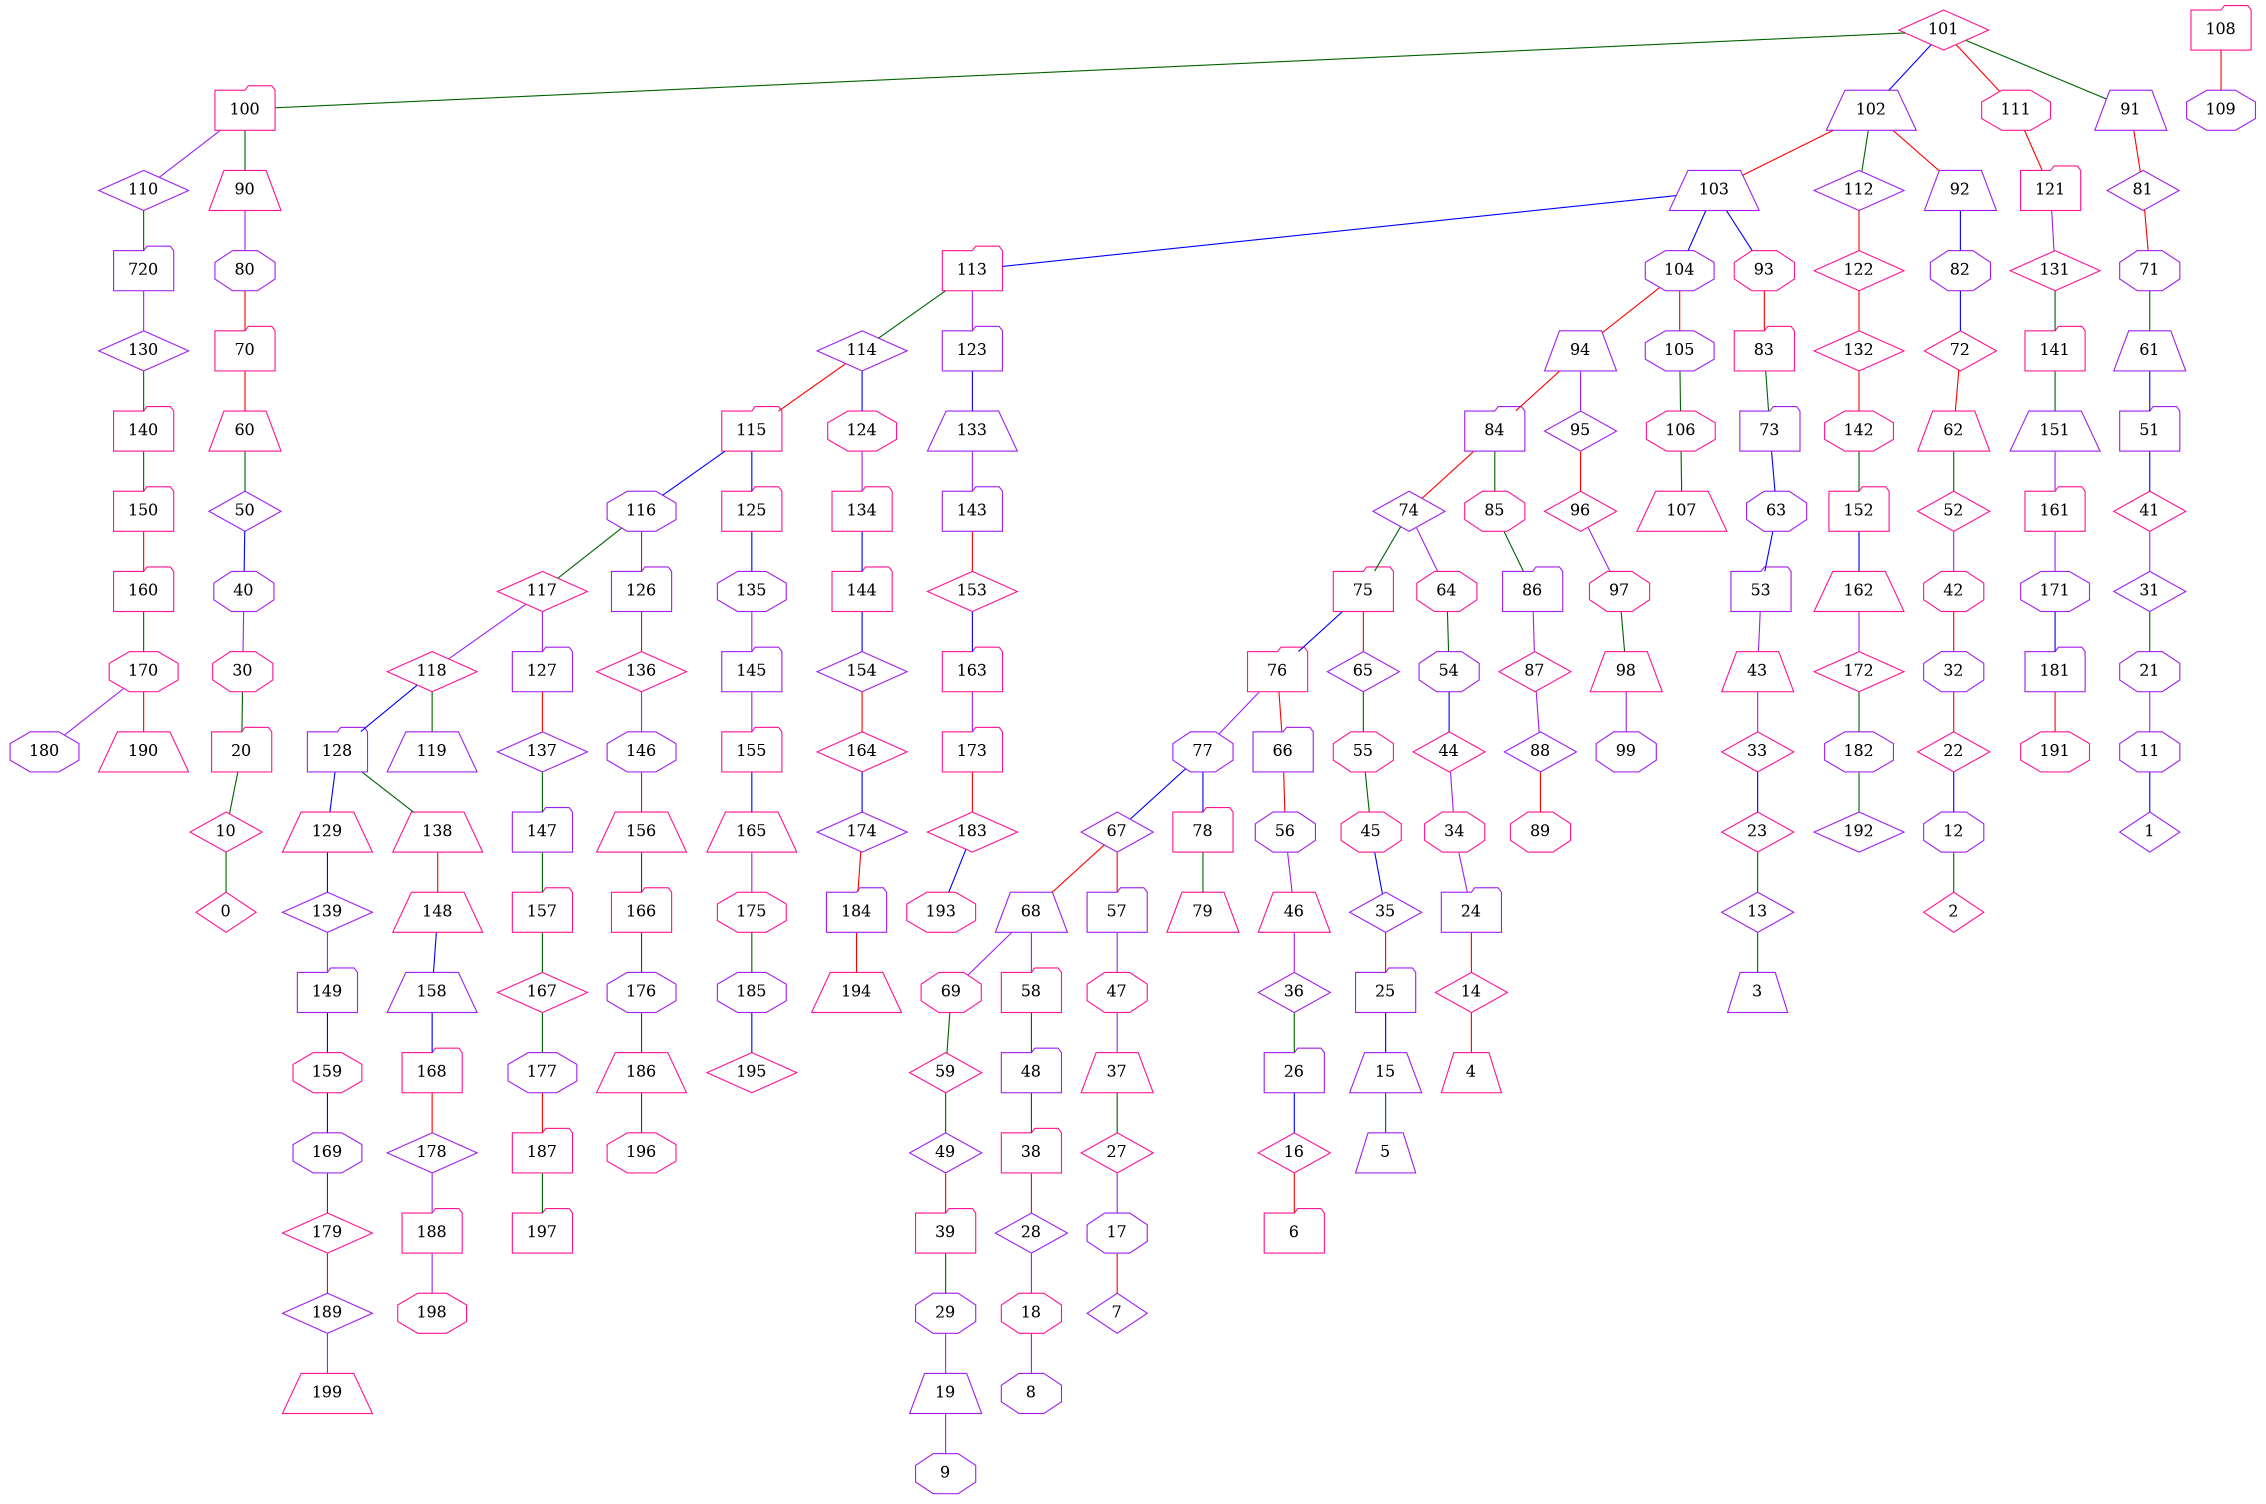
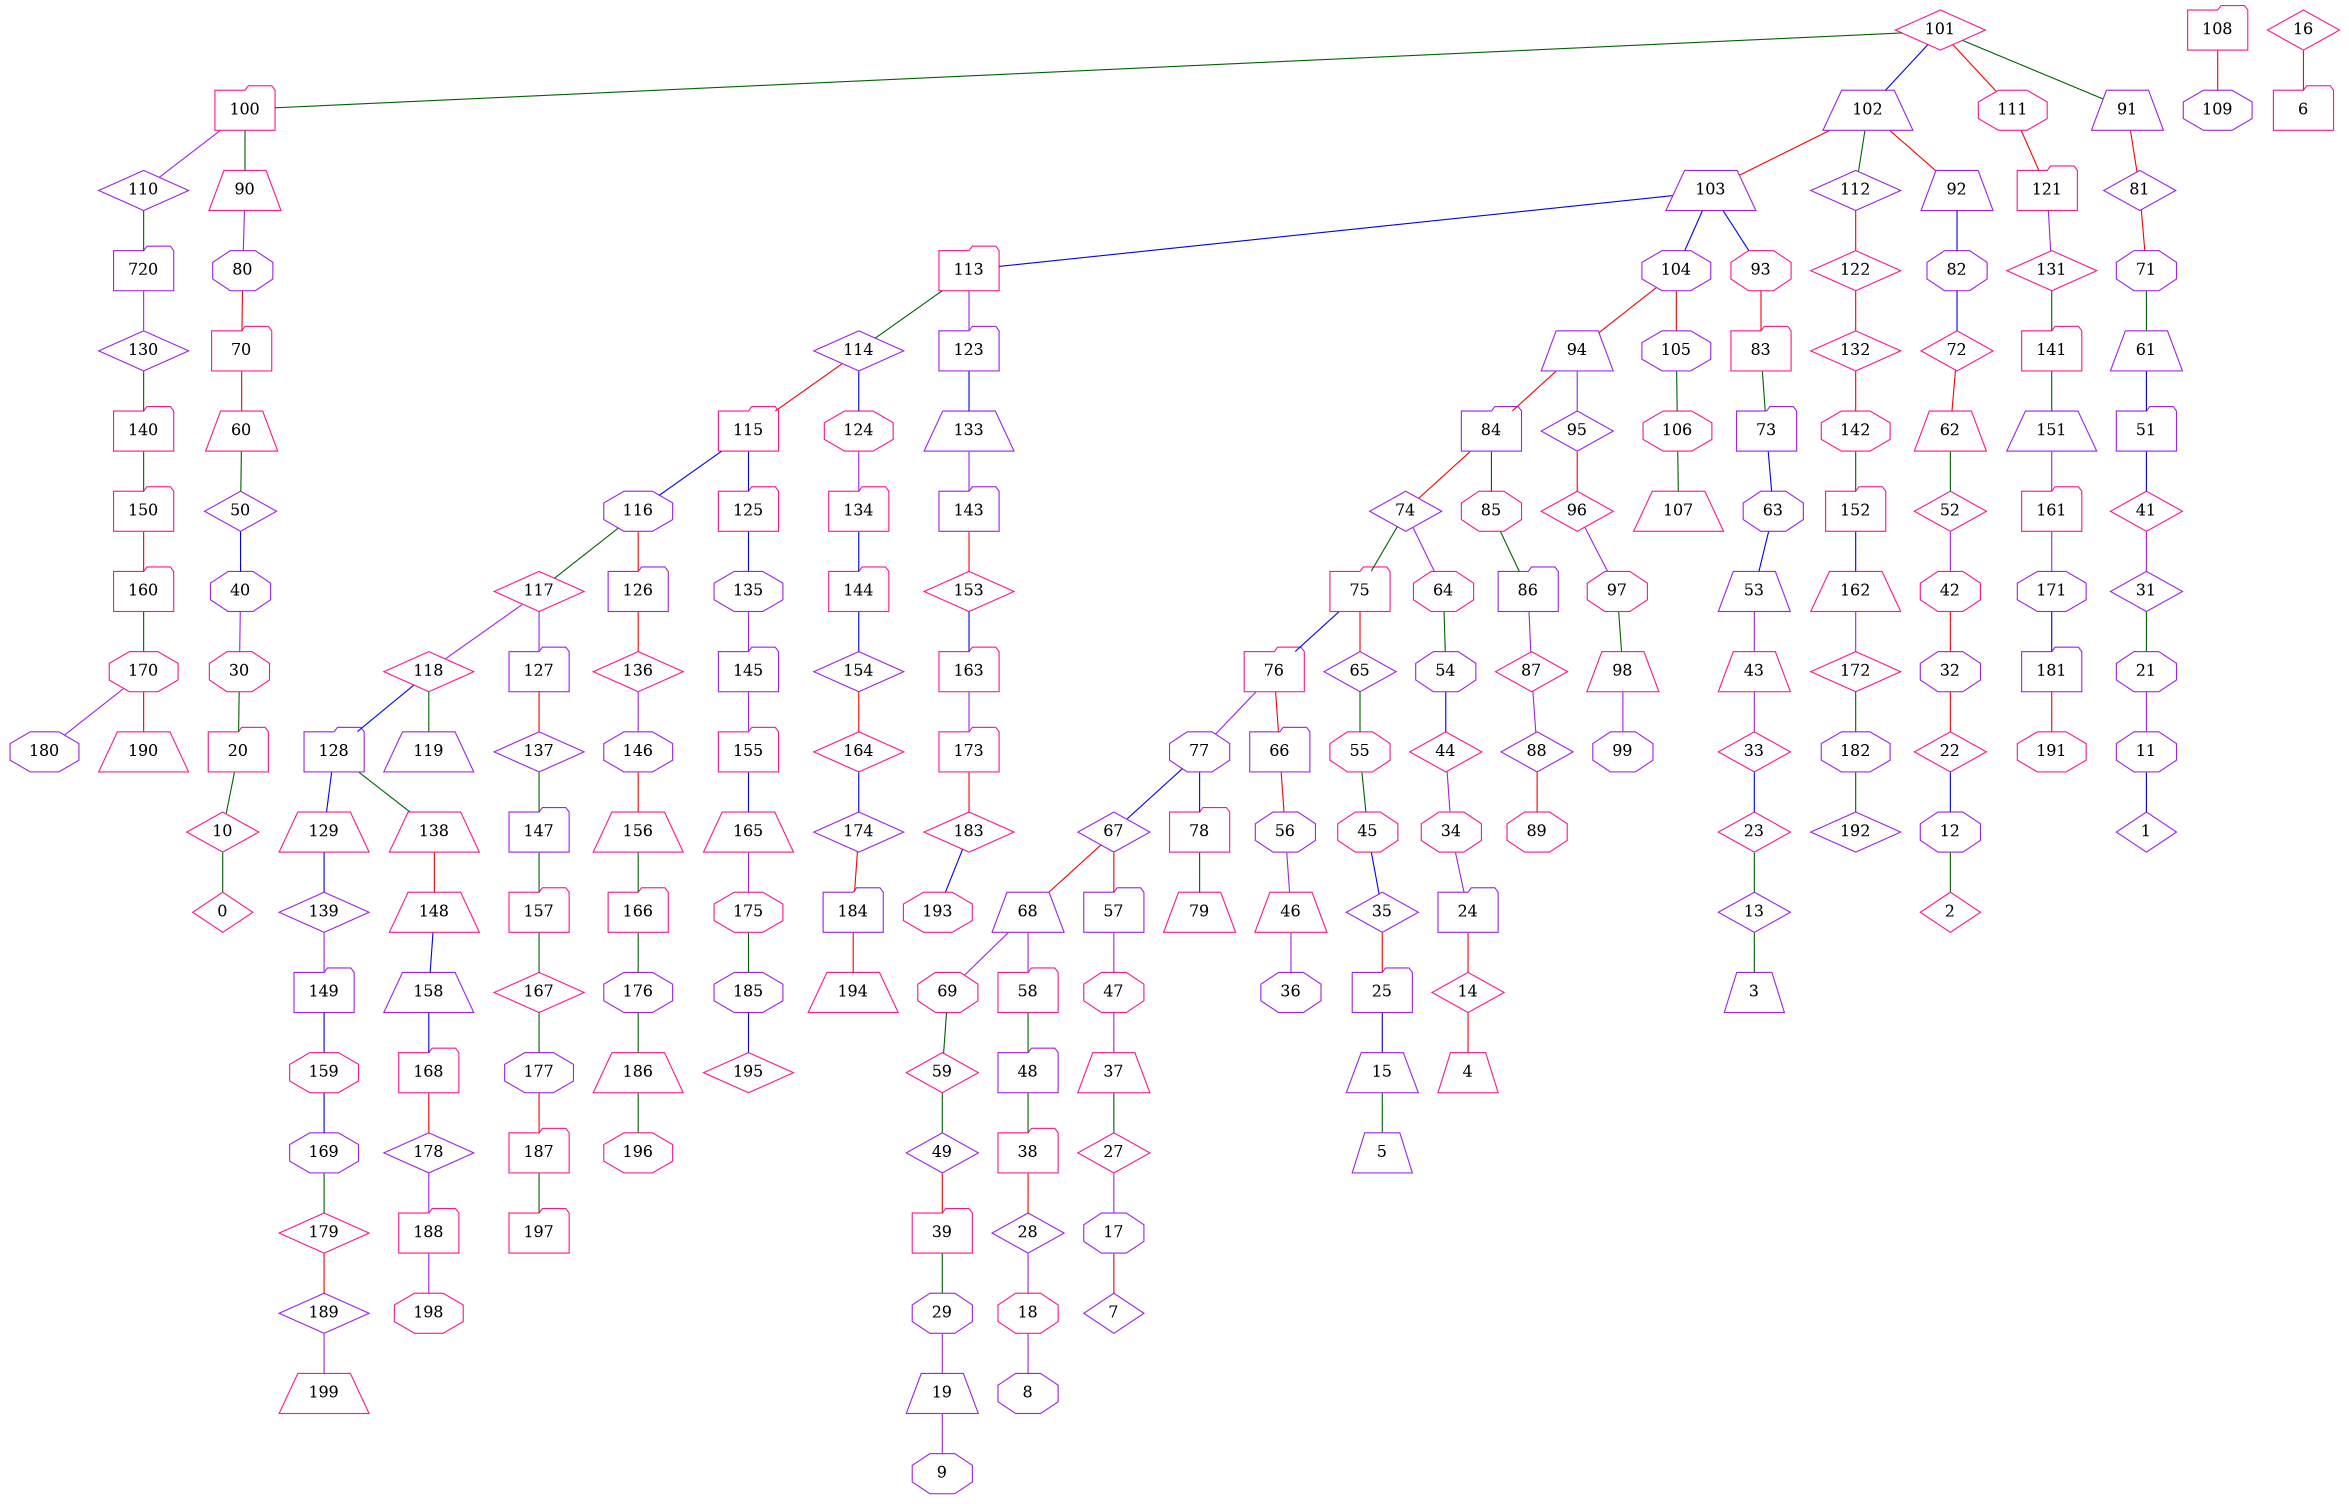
(1761, 591) -> (1754, 591)
(1294, 992) -> (1291, 992)
(1294, 1073) -> none
